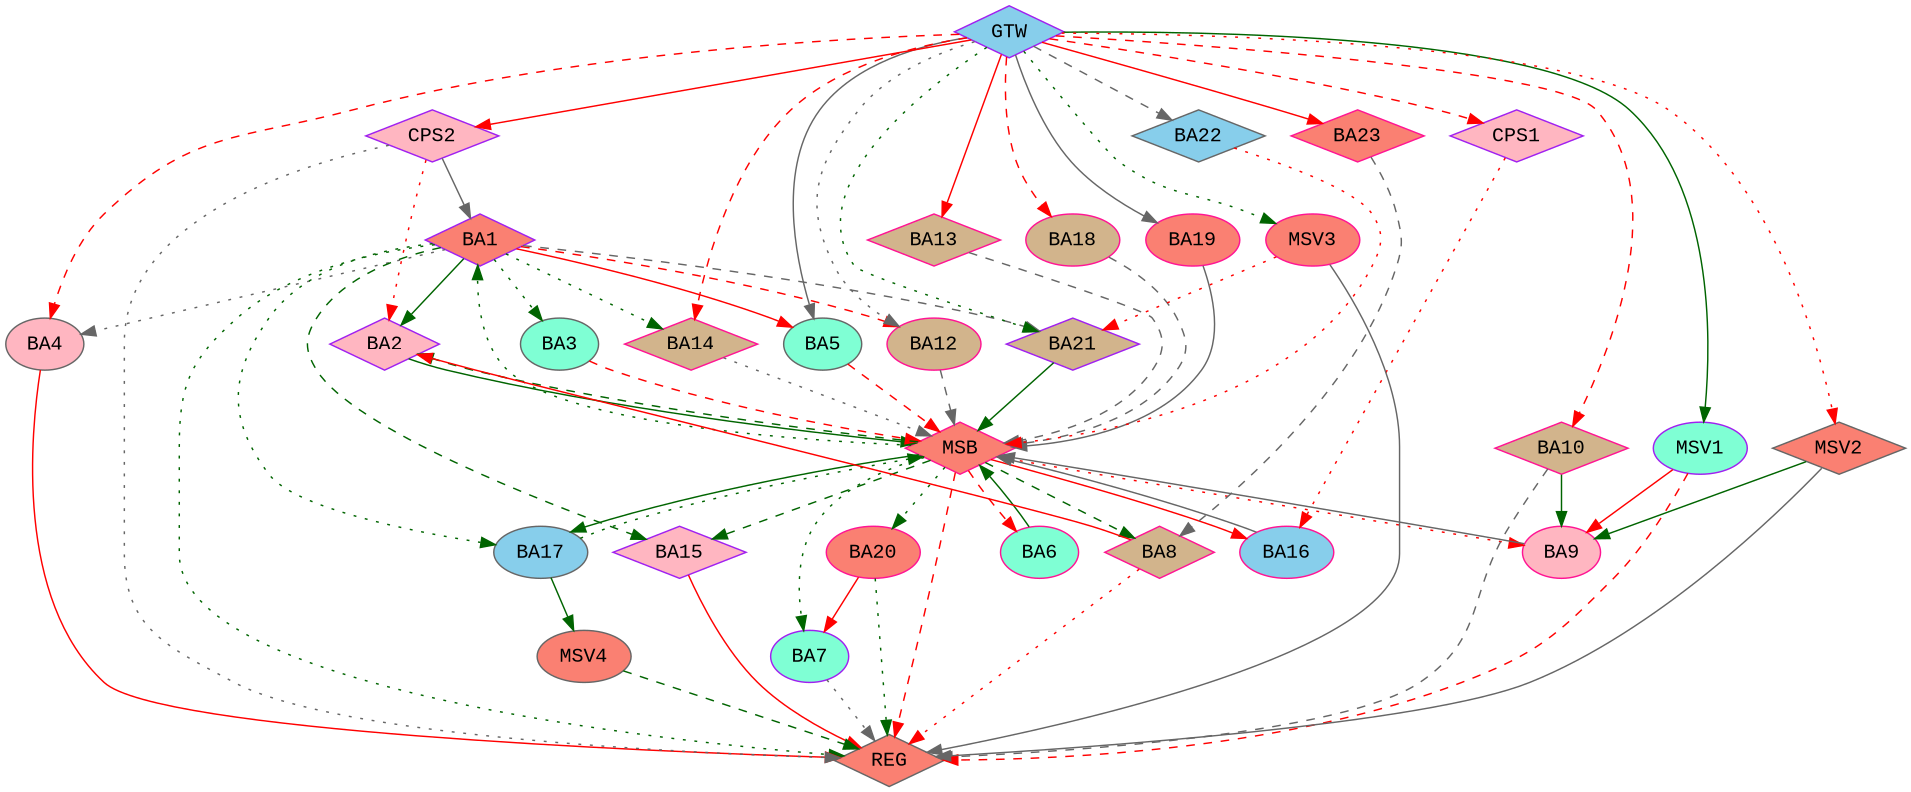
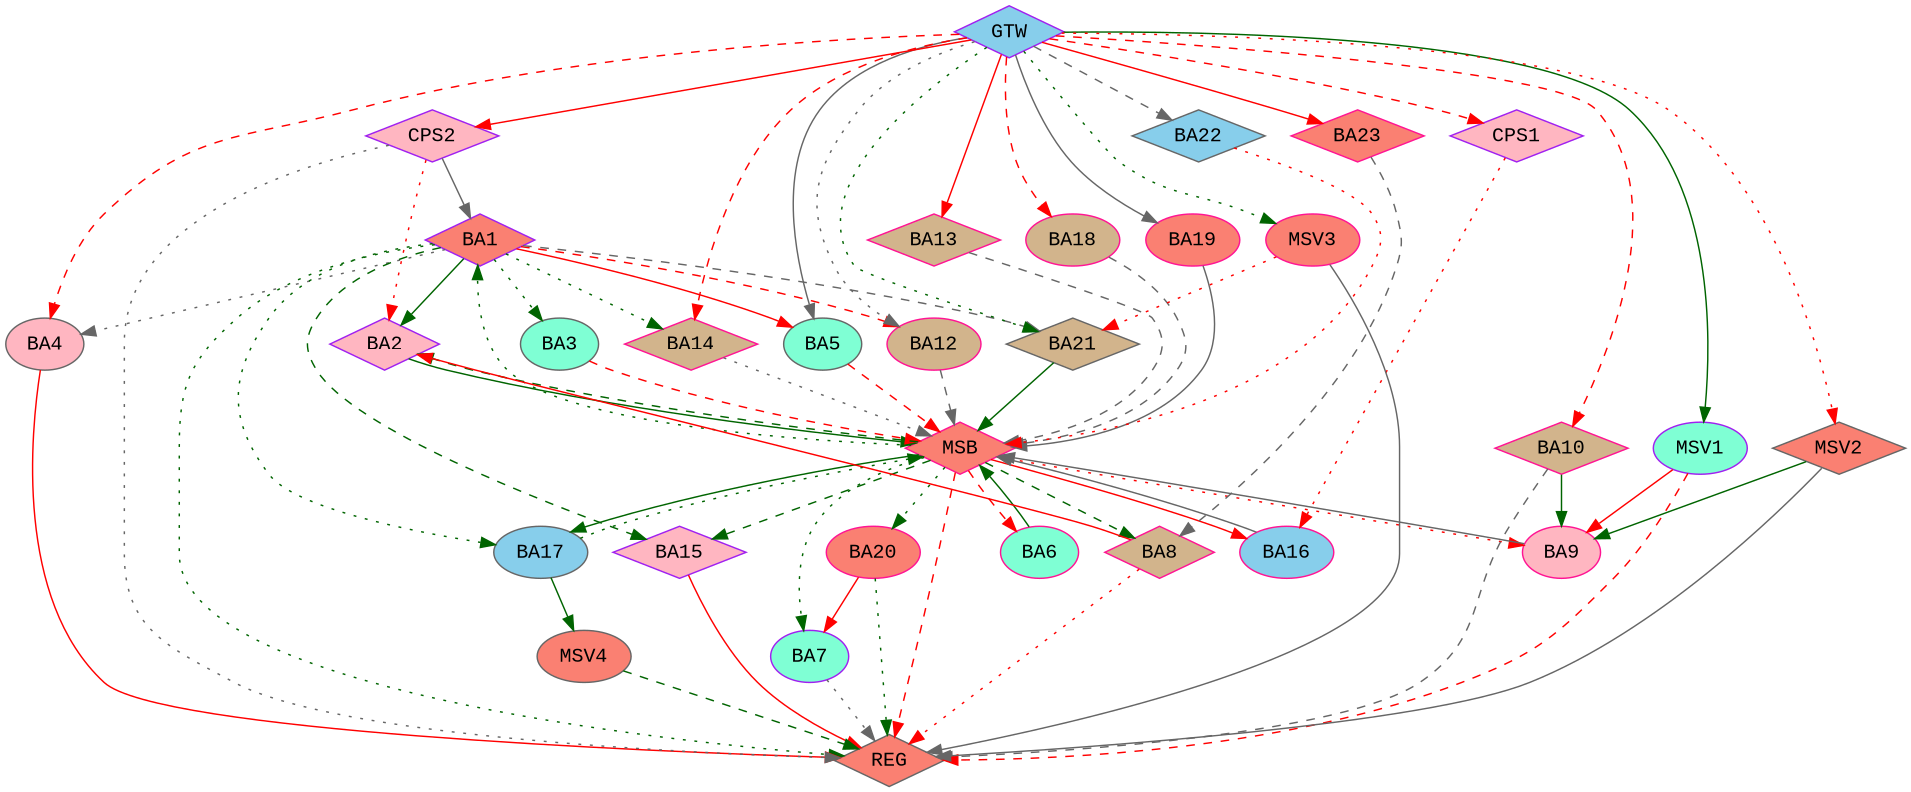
(1073, 344) -> (1073, 344)
